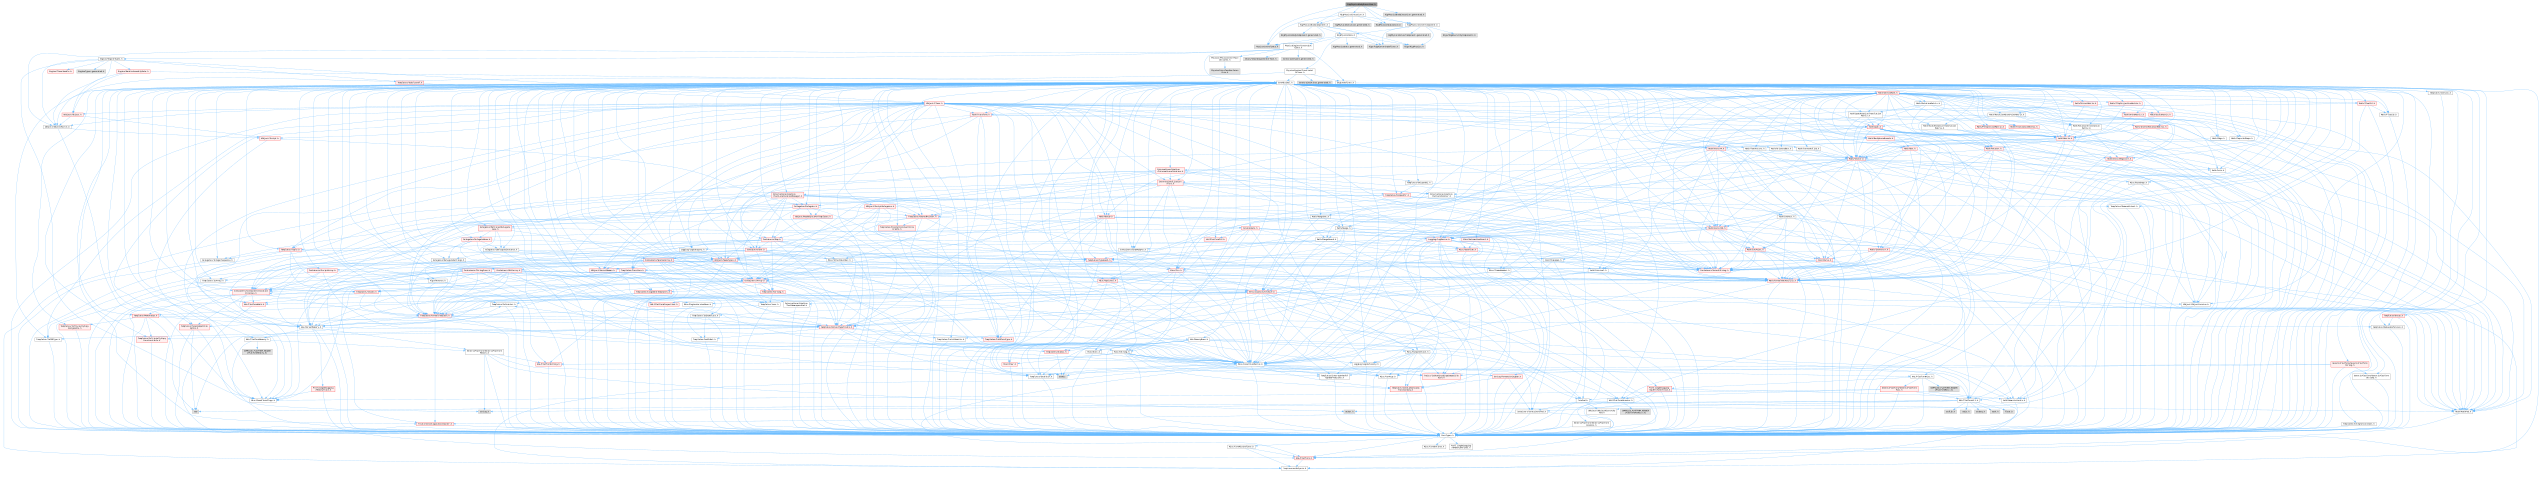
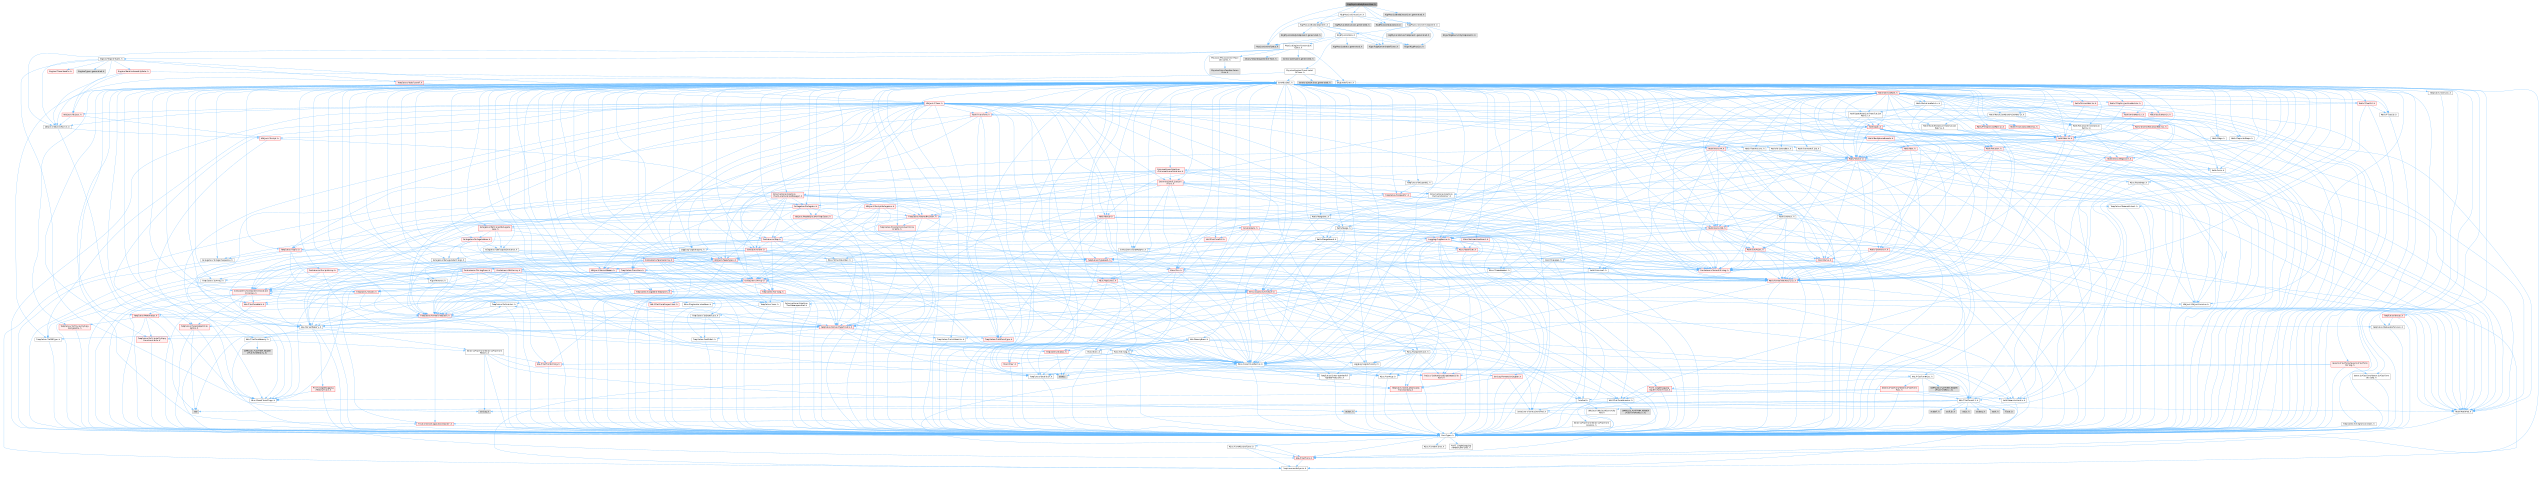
(1631, 231) -> (1524, 239)
none -> (1935, 412)
